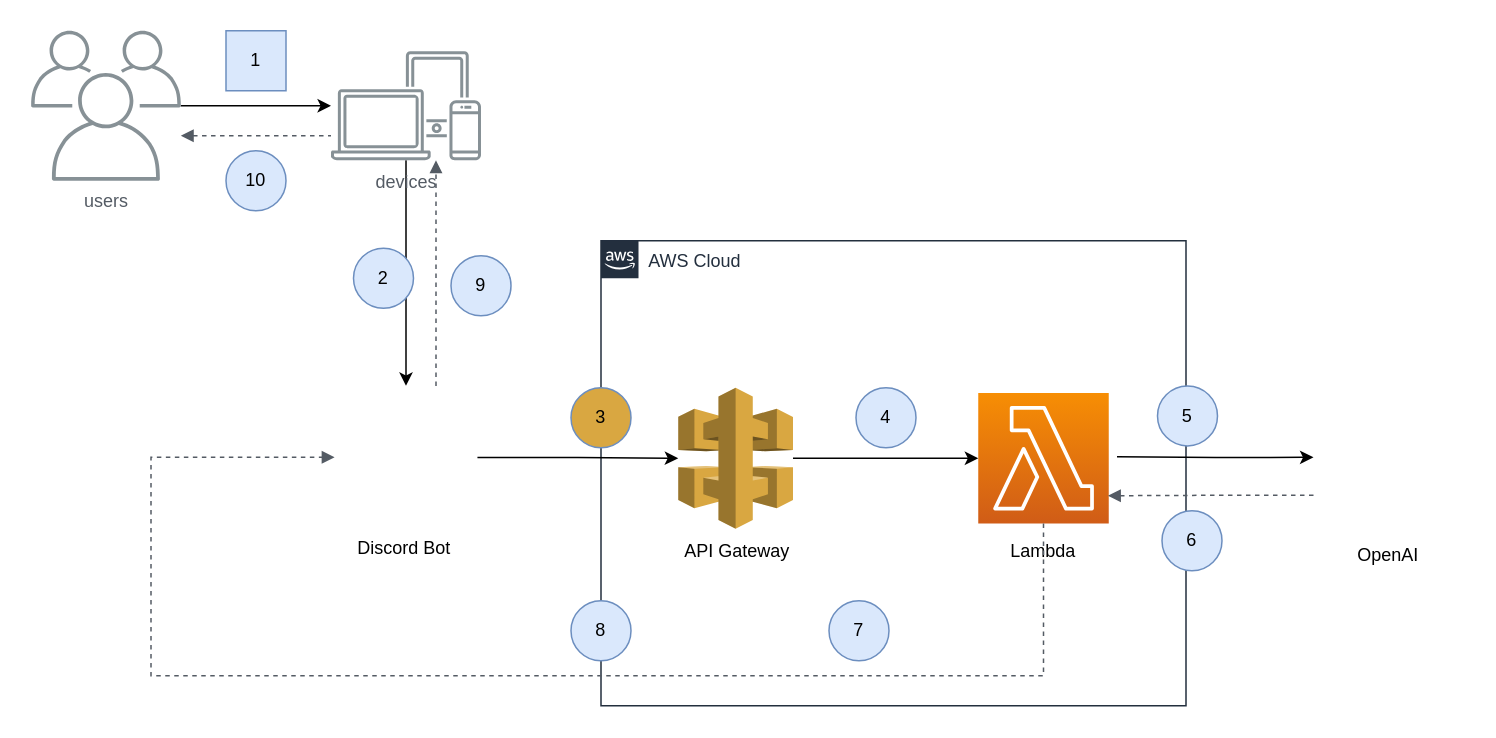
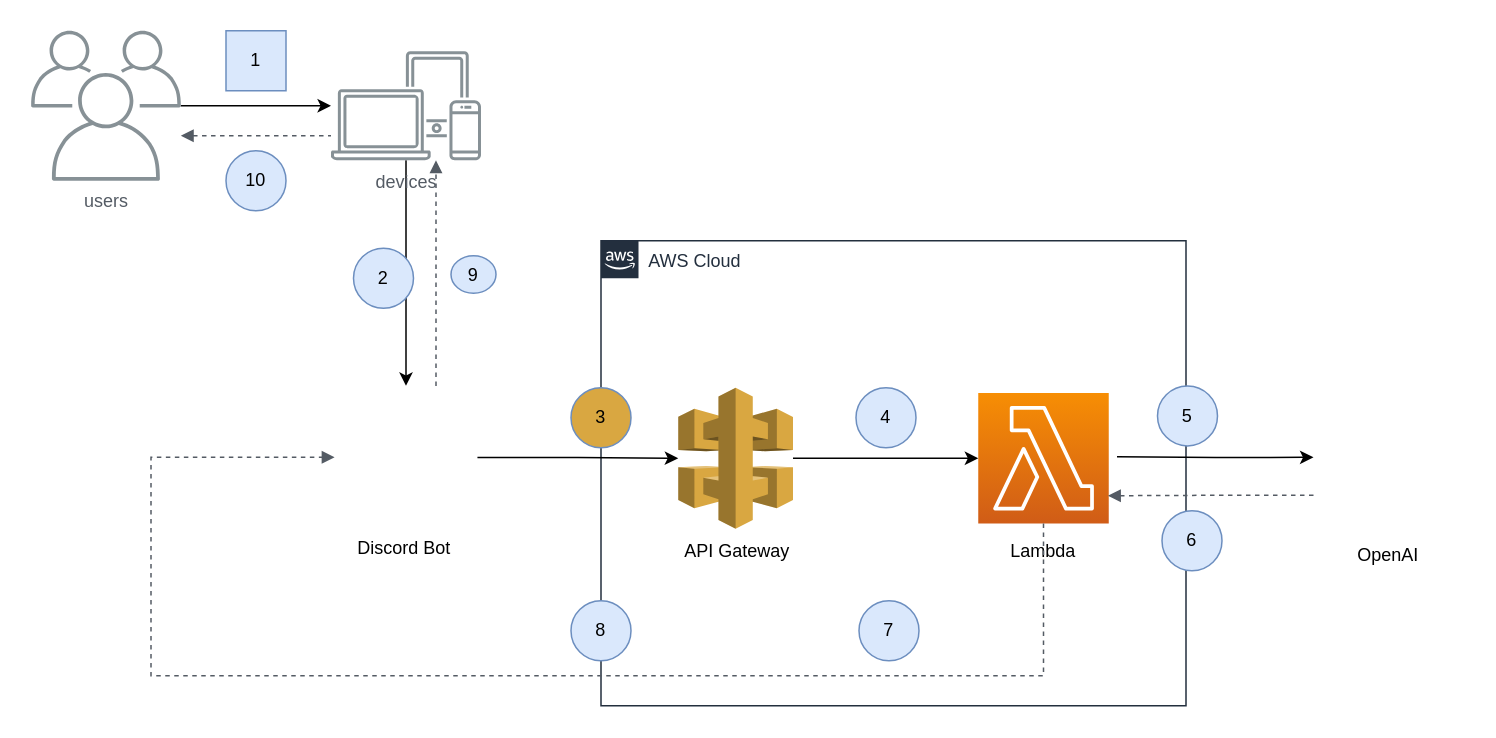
(481, 286) -> (473, 275)
(859, 631) -> (889, 631)
